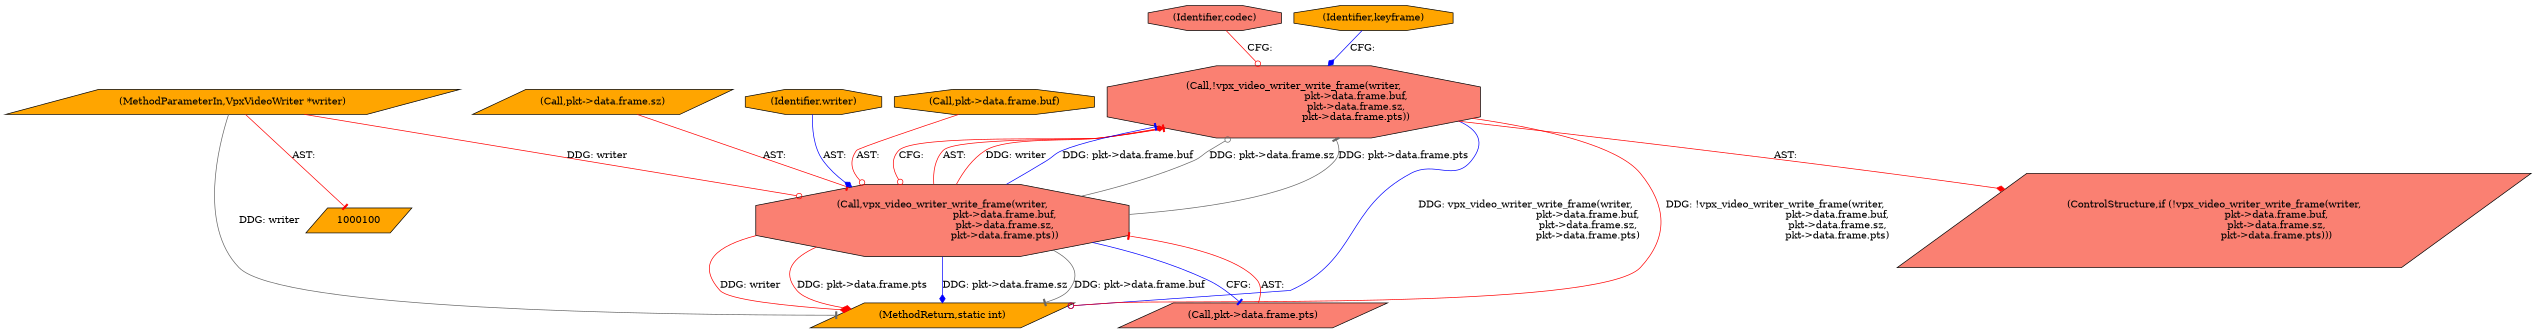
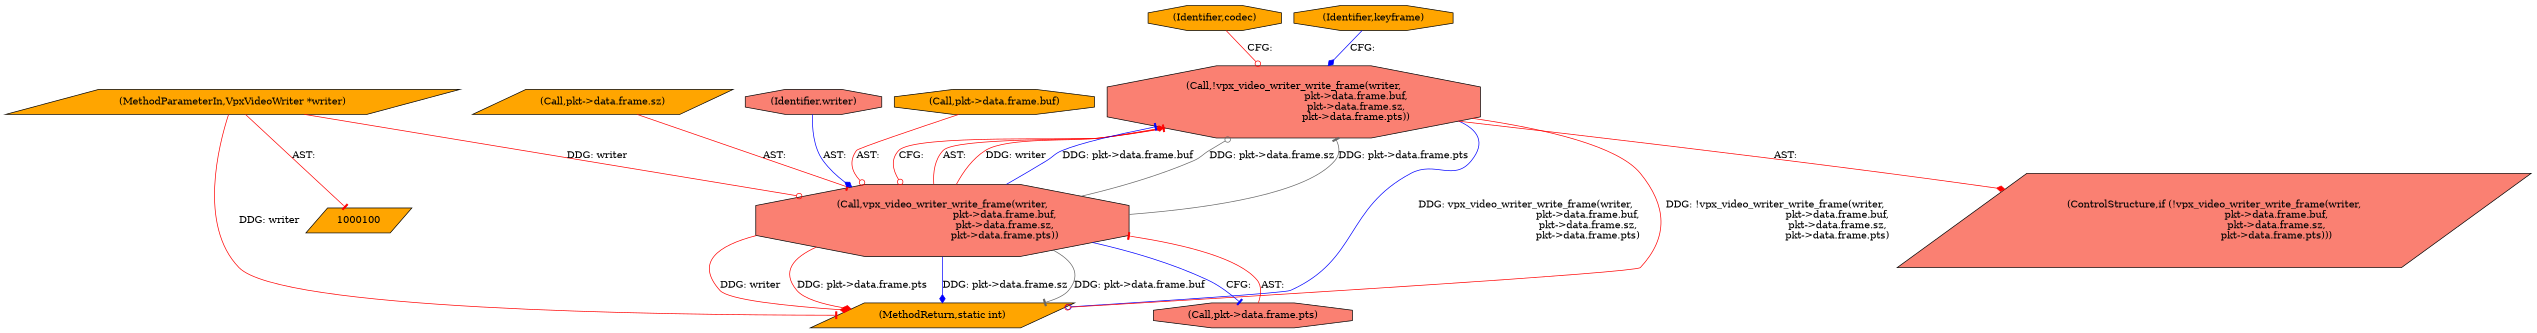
(1215, 18) -> (1215, 18)
(814, 102) -> (814, 102)
(454, 305) -> (454, 305)
(1253, 315) -> (1253, 315)
